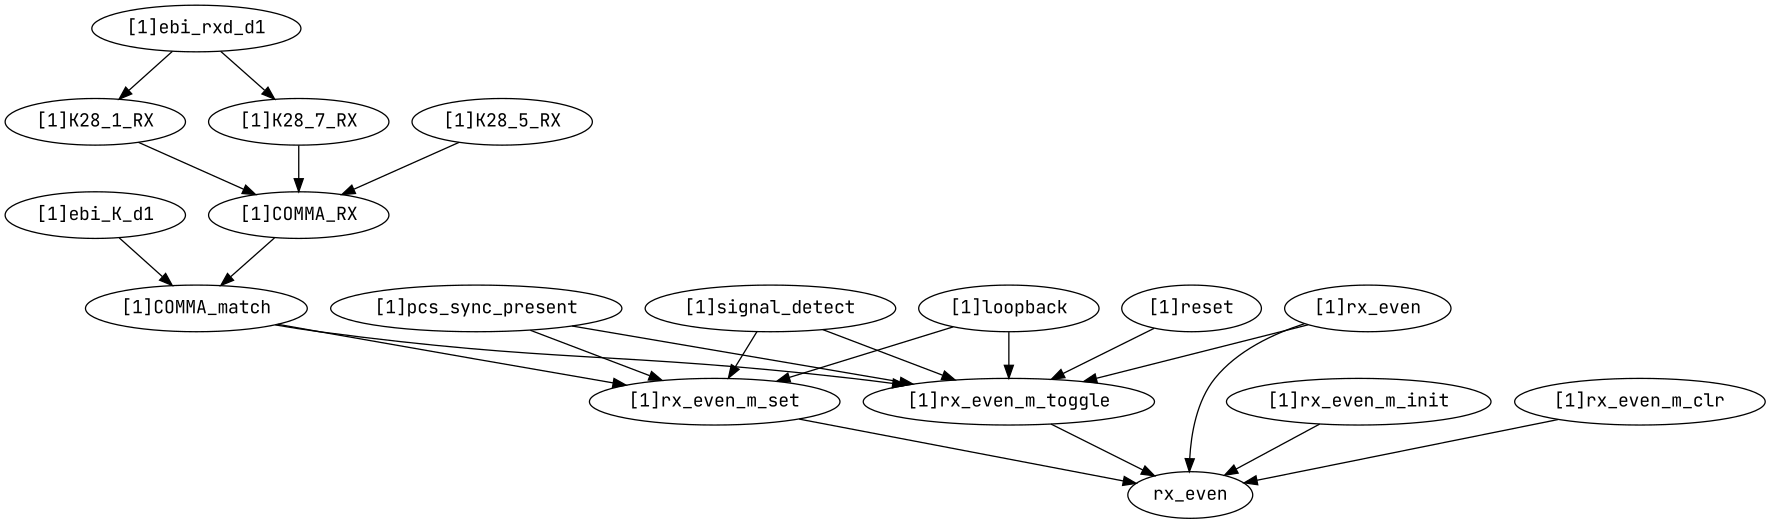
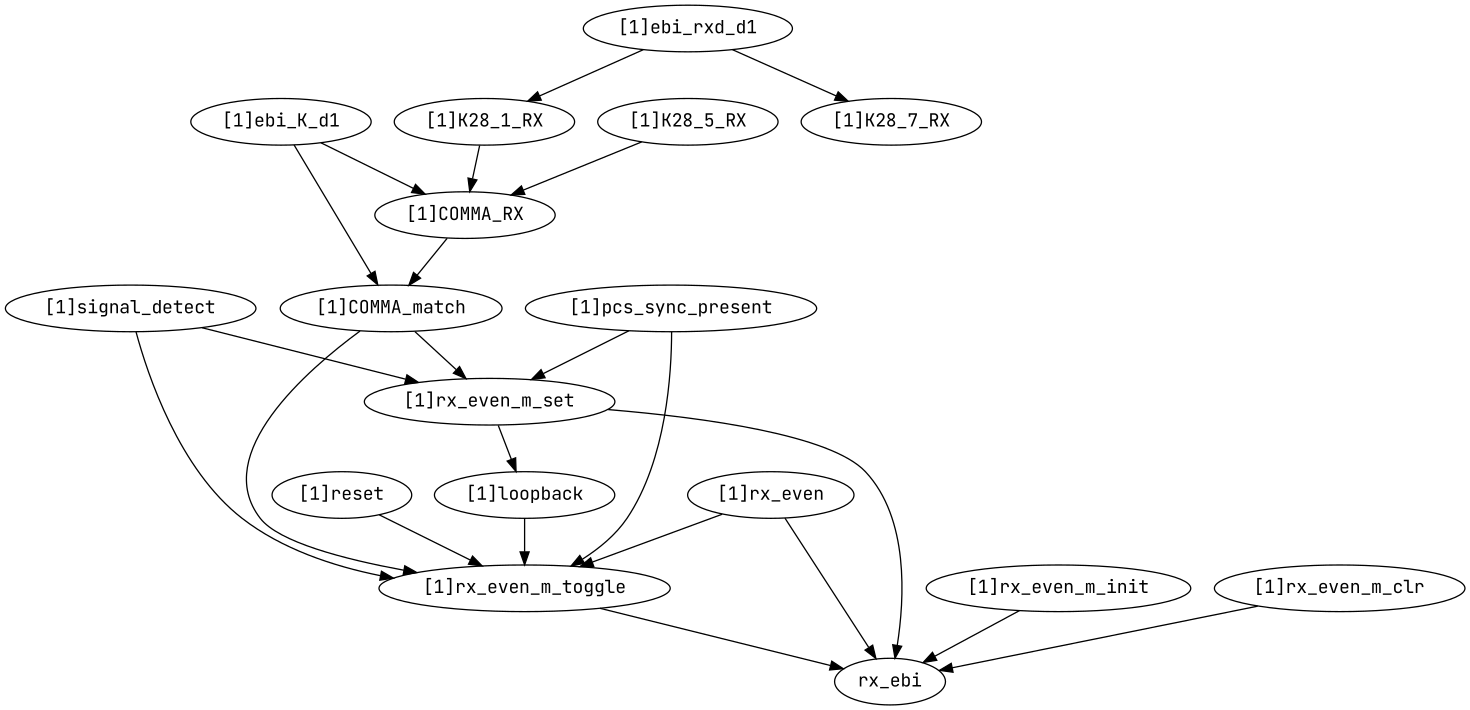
(299, 162) -> (367, 166)
(863, 355) -> (505, 442)
(1190, 495) -> (890, 682)
